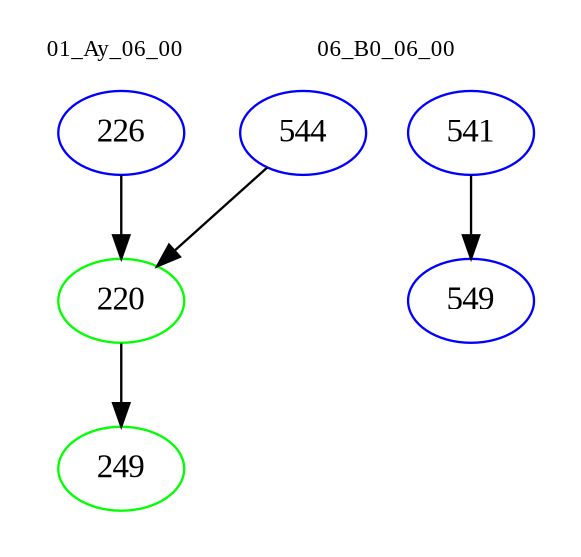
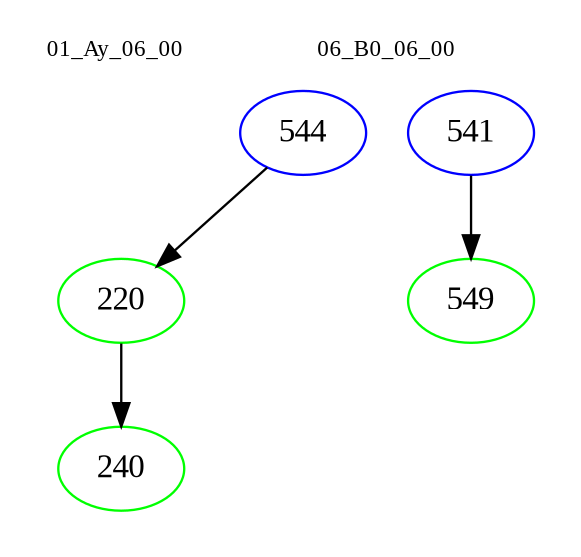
(121, 133) -> none
(471, 301) -> (471, 301)
(121, 469) -> (121, 469)
